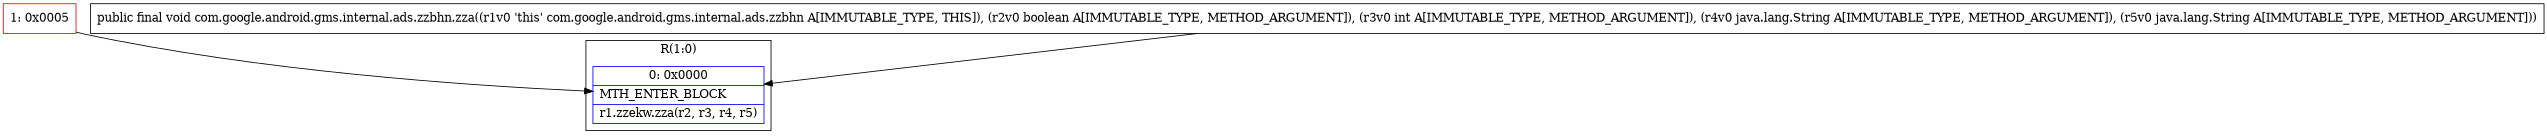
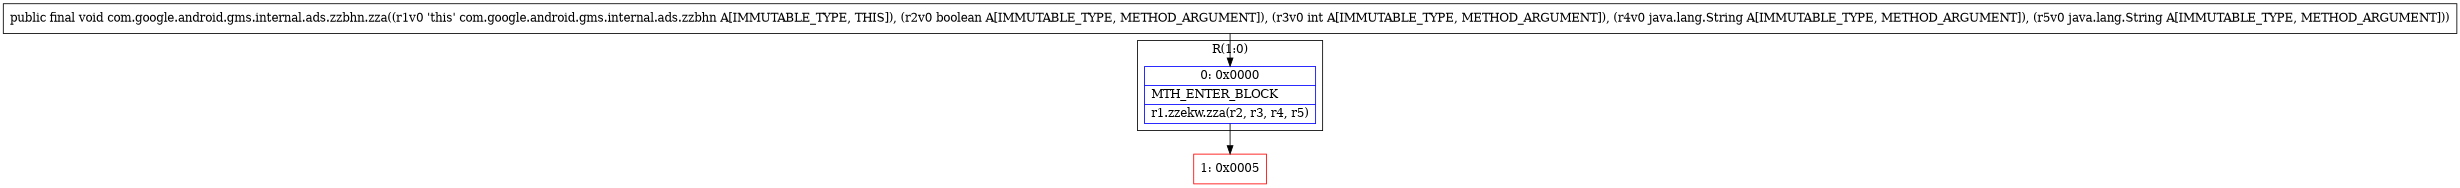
(329, 71) -> (1230, 136)
